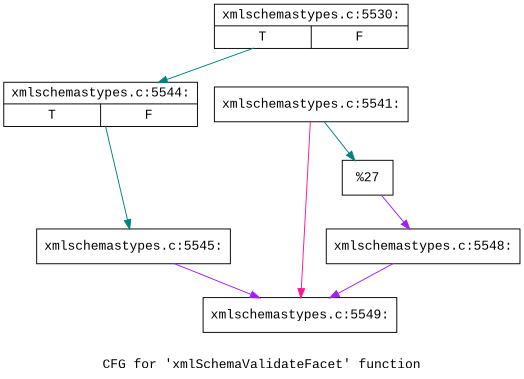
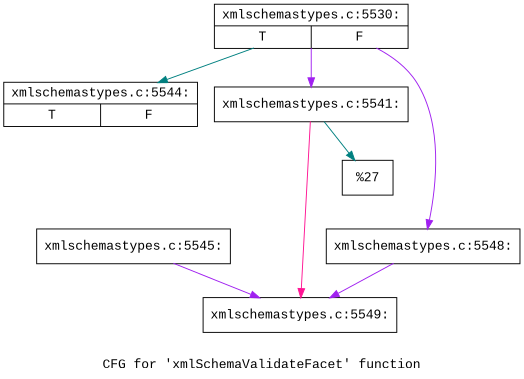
none -> (311, 63)
(117, 173) -> none
(392, 208) -> (432, 123)
